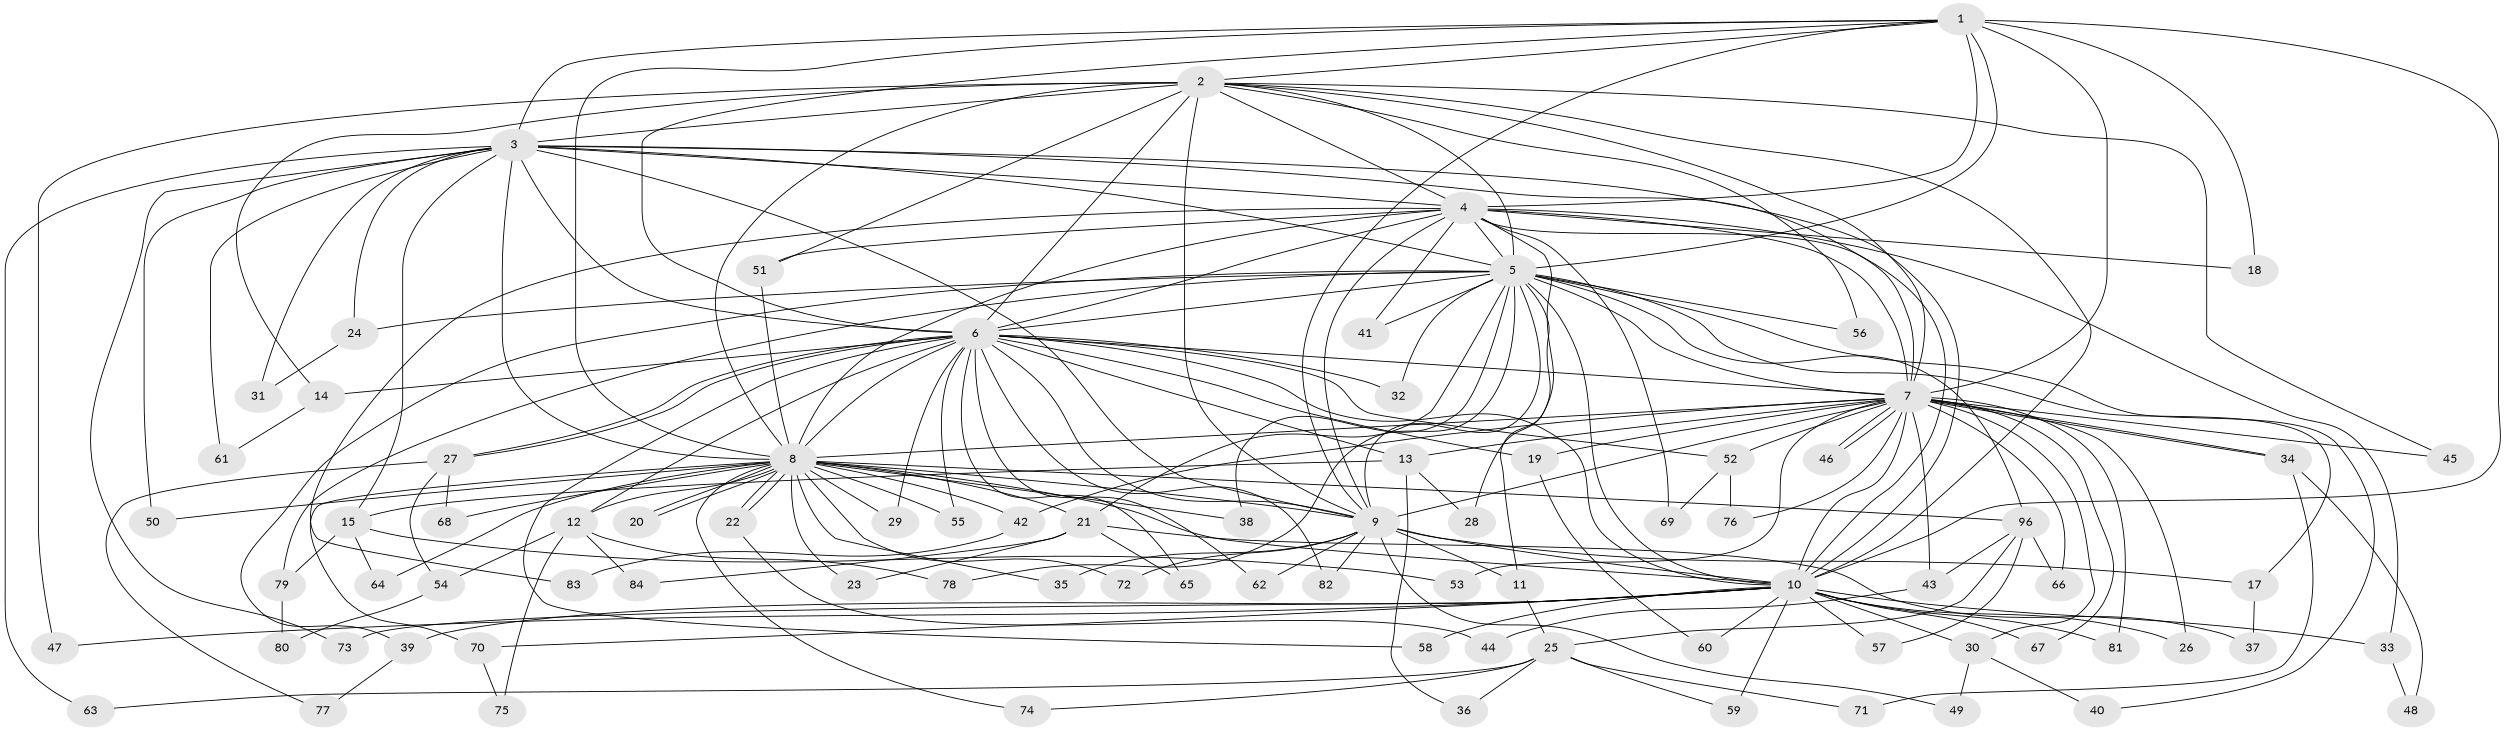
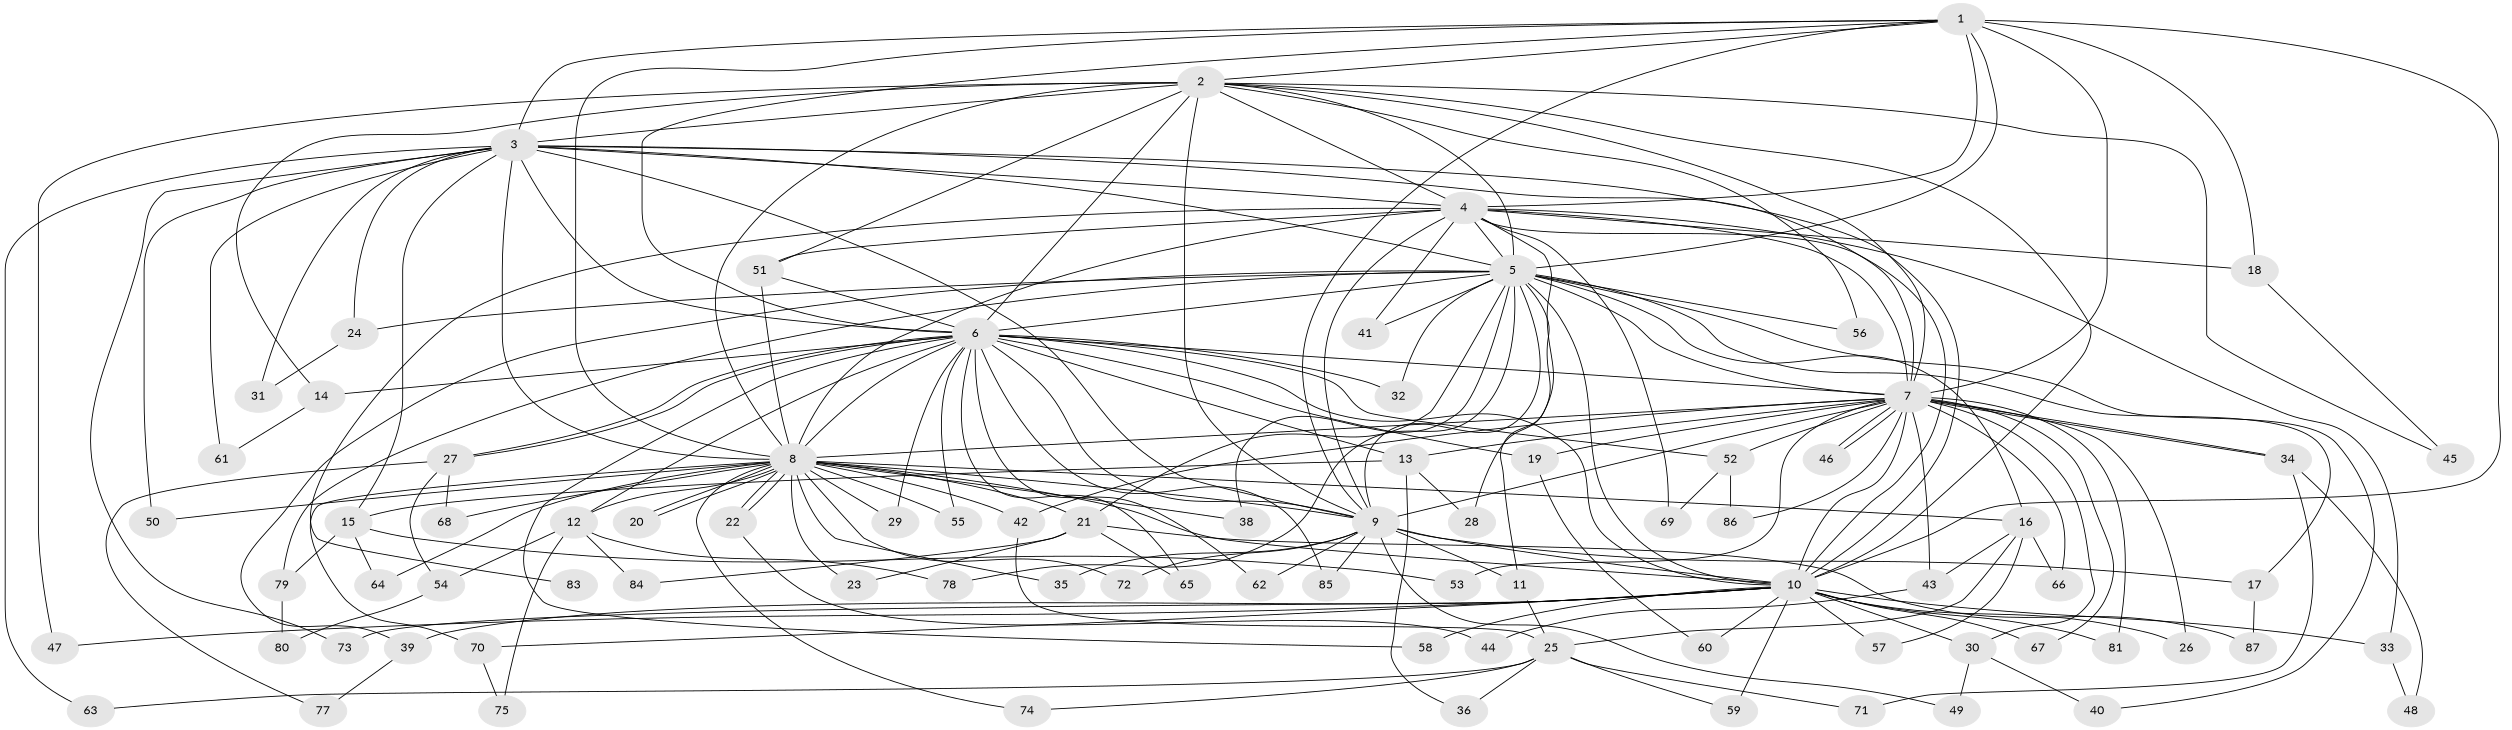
(1231, 267) -> (877, 305)
(2179, 428) -> (2353, 365)
(1731, 522) -> (1731, 522)
(2026, 522) -> (2026, 522)
(798, 554) -> (1305, 626)
(1326, 585) -> (1326, 585)
(2253, 648) -> (2253, 648)
